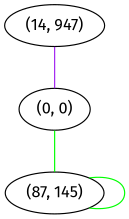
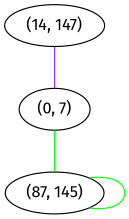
(55, 26) -> (55, 26)
(55, 109) -> (55, 109)
